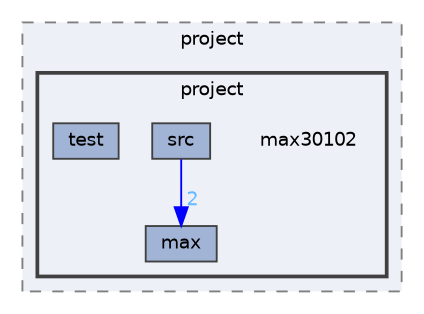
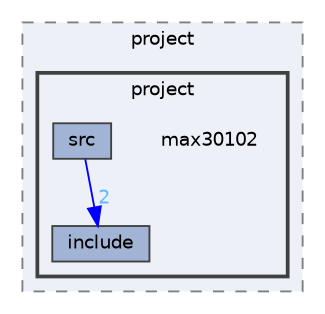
(86, 141) -> none
(181, 244) -> (101, 244)
